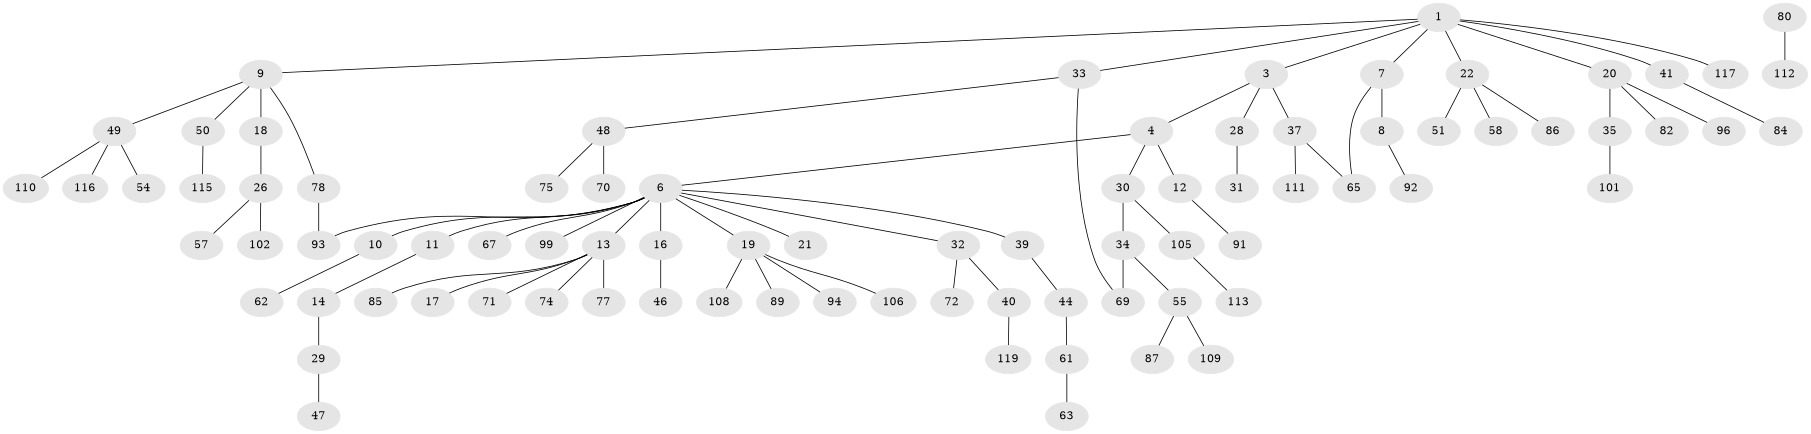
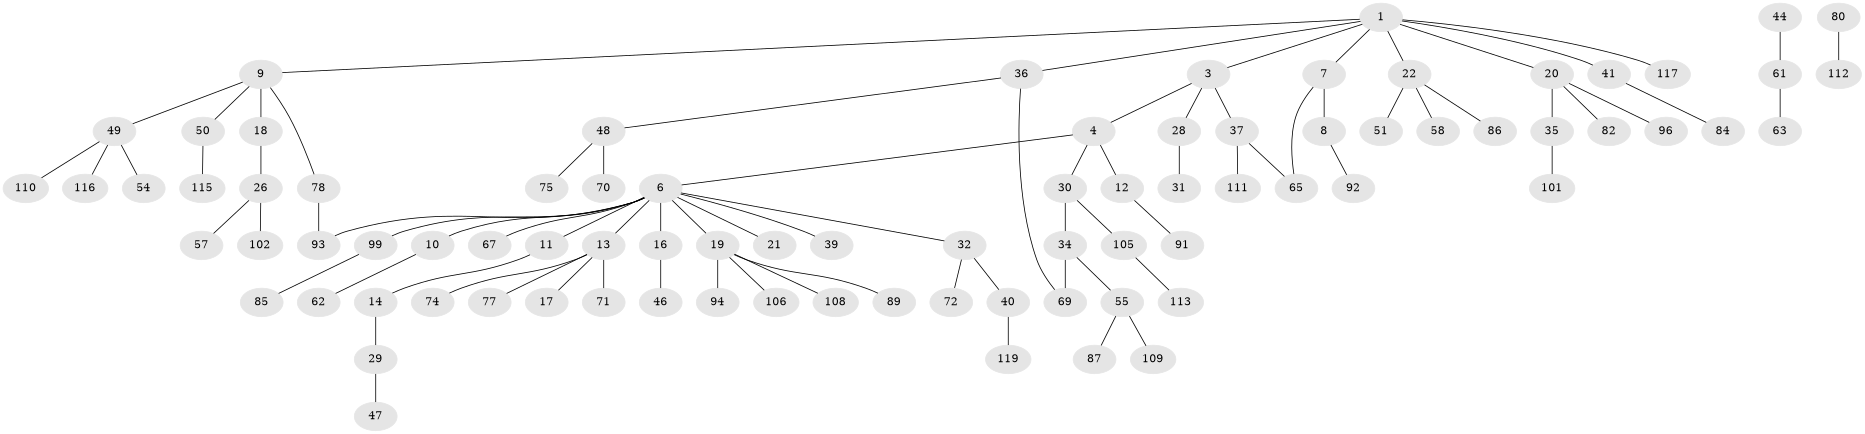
(1080, 74) -> (1022, 74)
(490, 274) -> (319, 274)
(1044, 274) -> none
